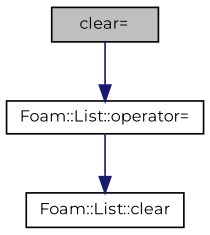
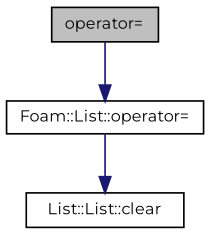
(105, 25) -> (105, 25)
(105, 210) -> (105, 210)
